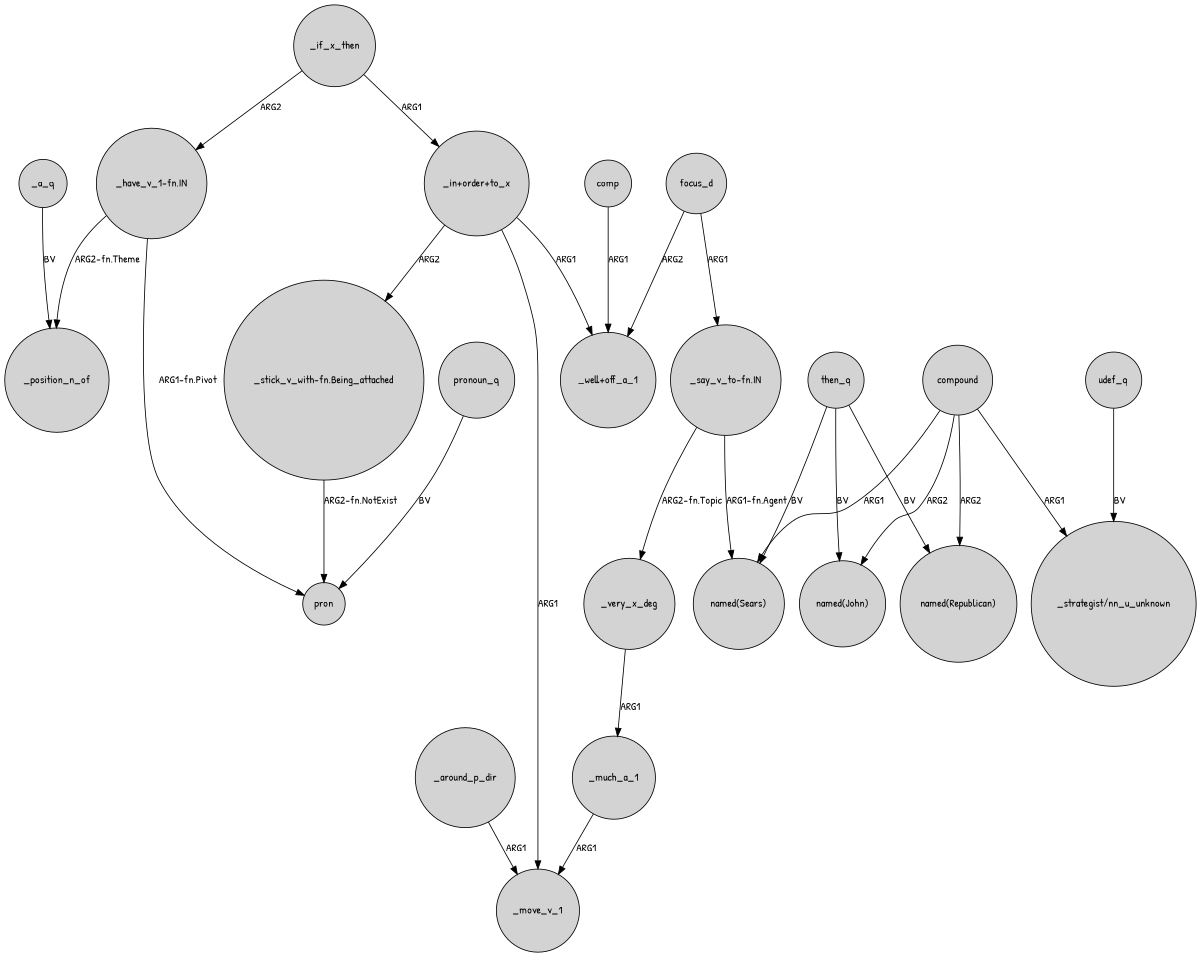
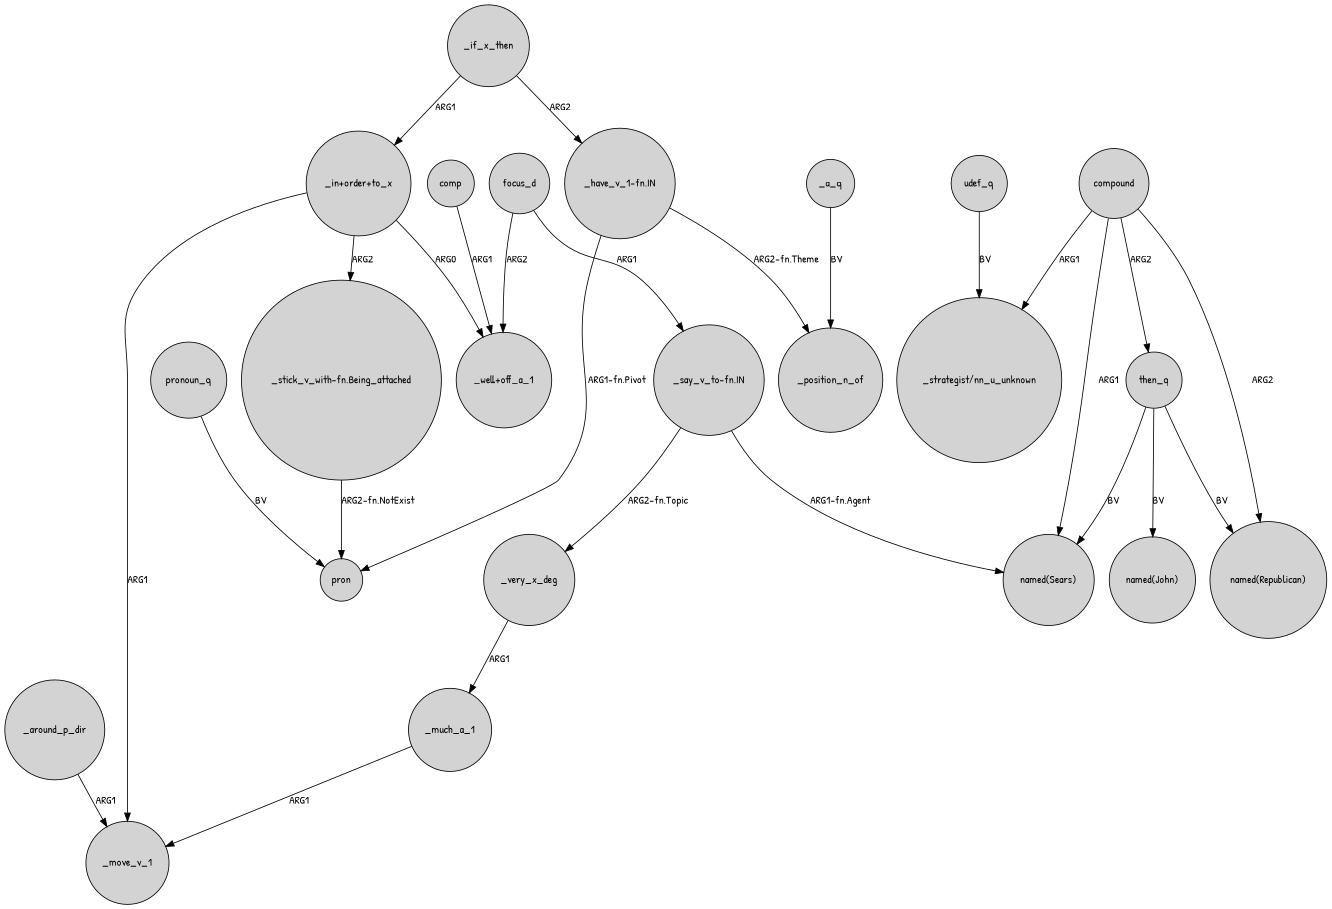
(566, 260) -> (446, 259)
(926, 497) -> (1134, 281)
